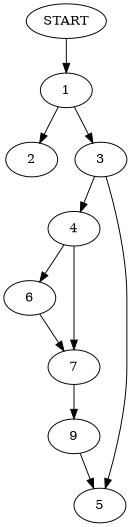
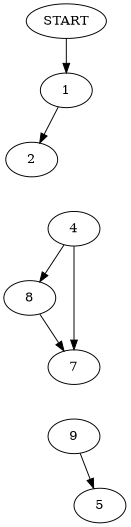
(101, 160) -> none
(30, 298) -> (30, 298)
(74, 397) -> none
